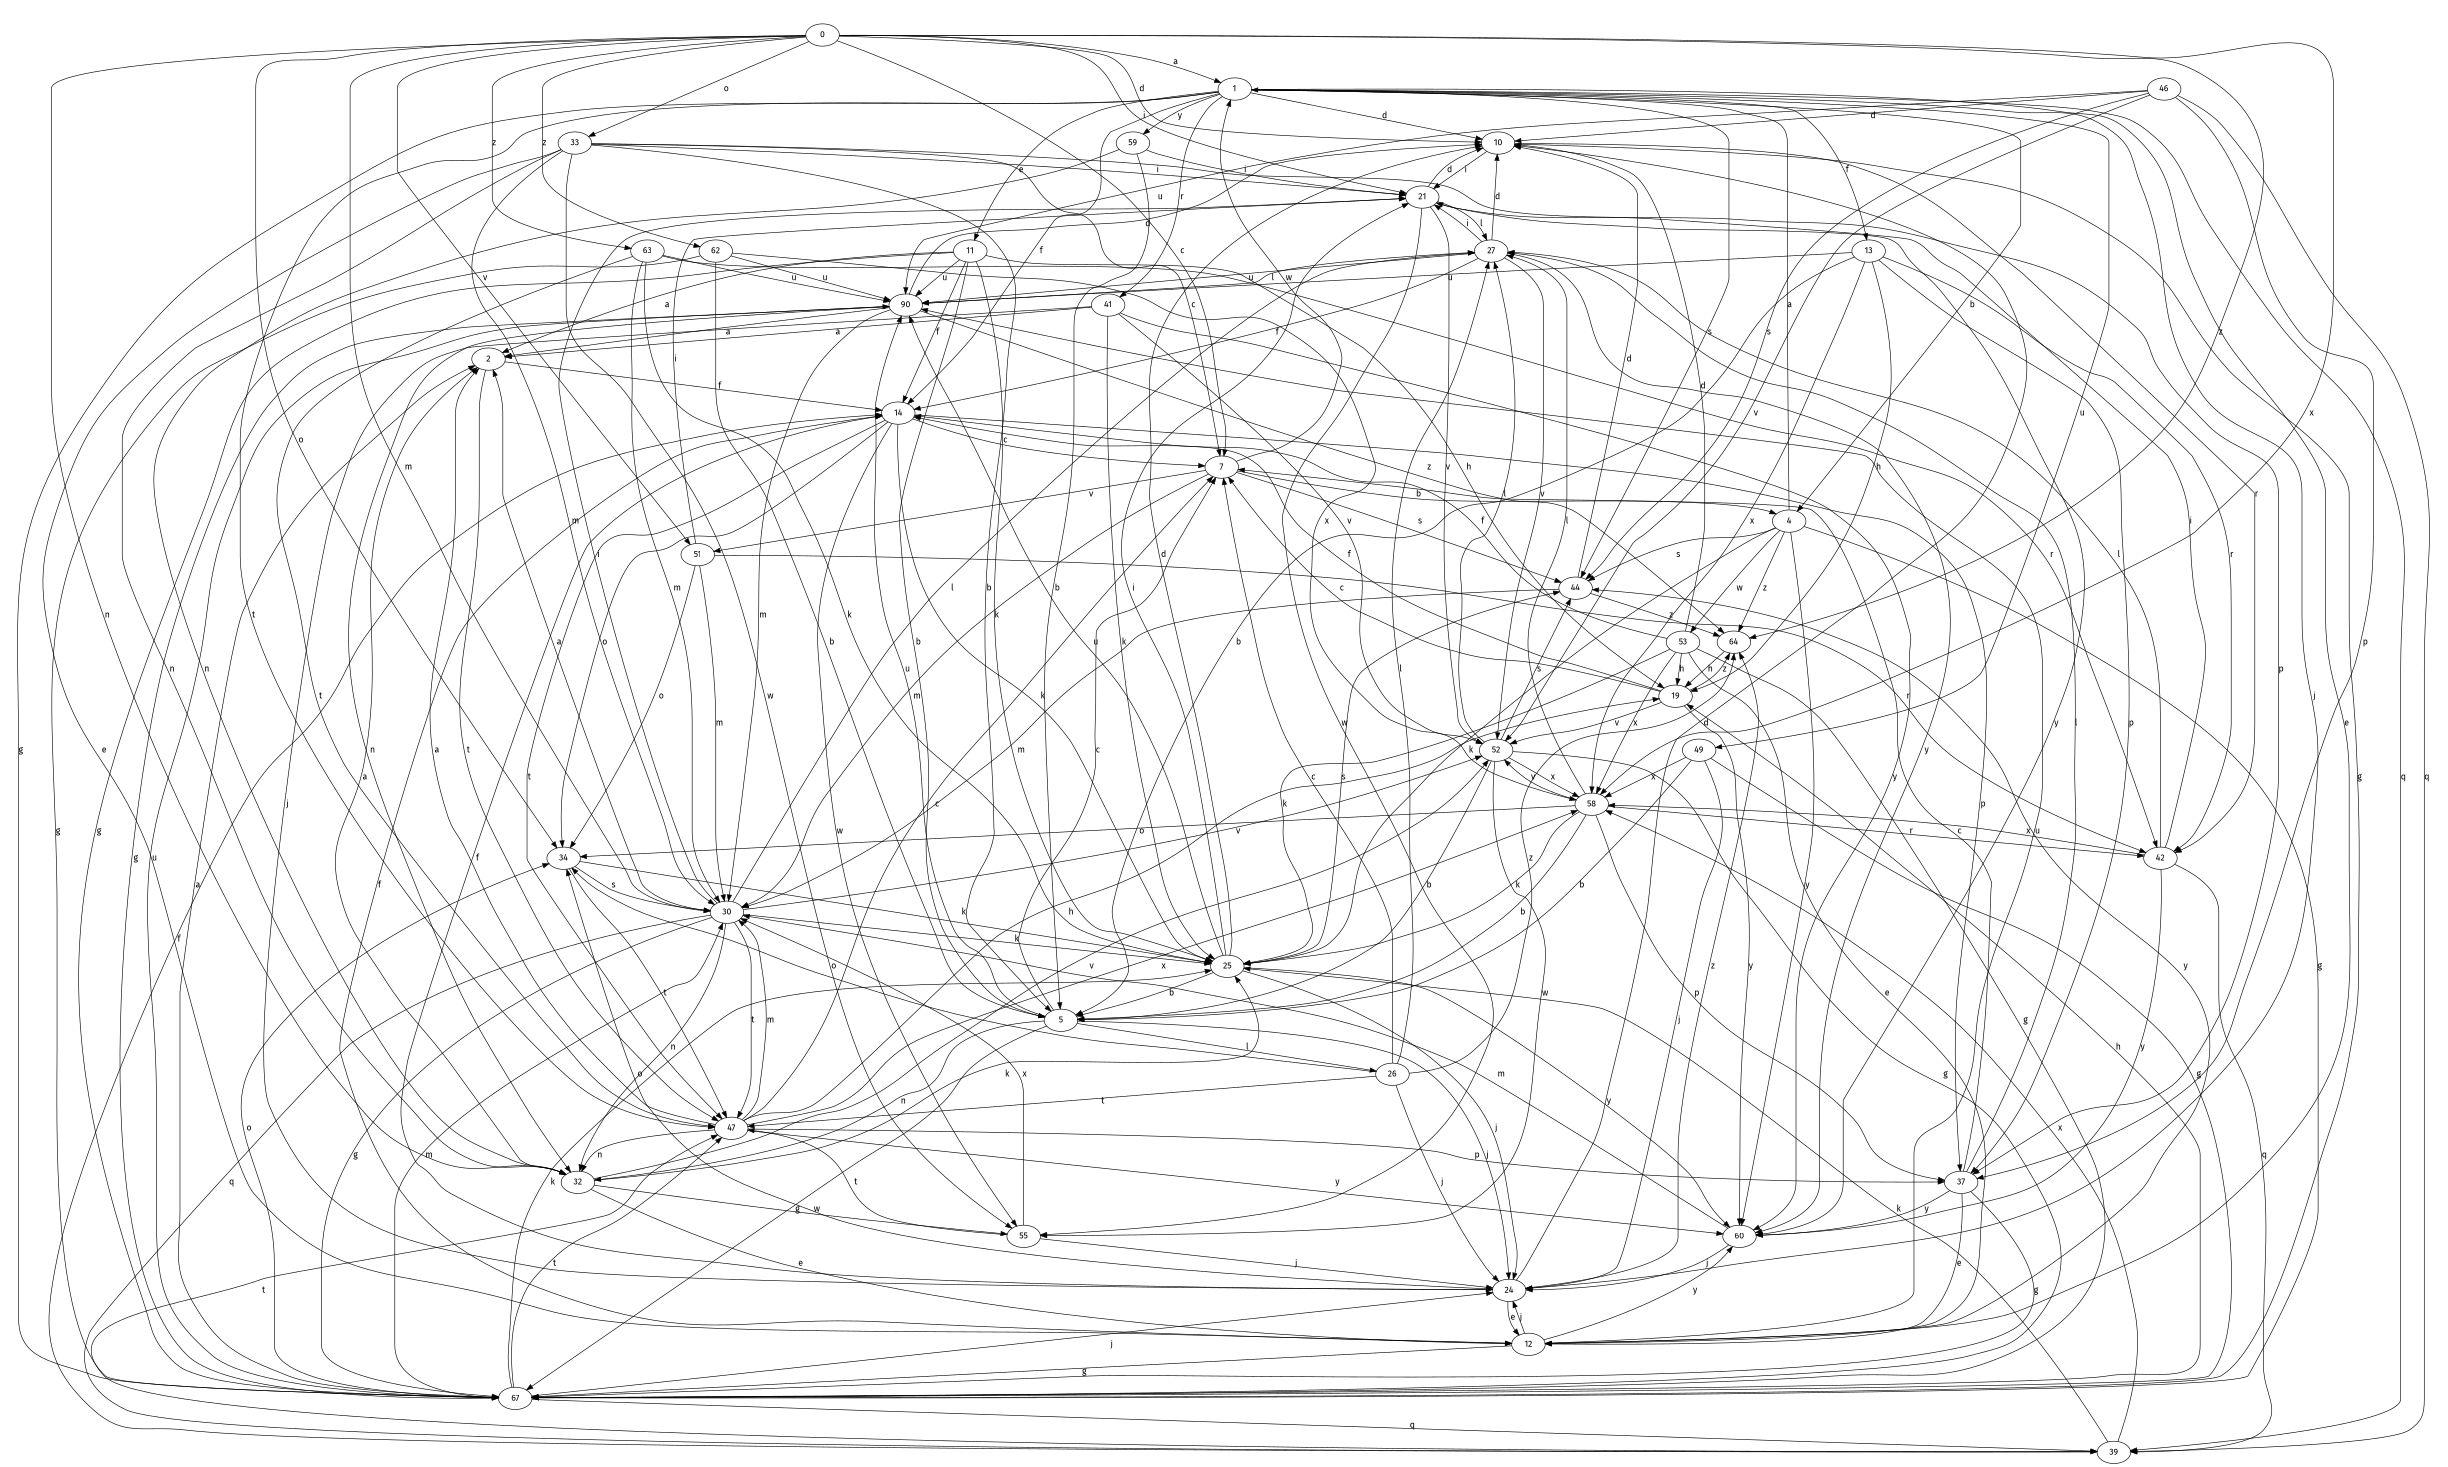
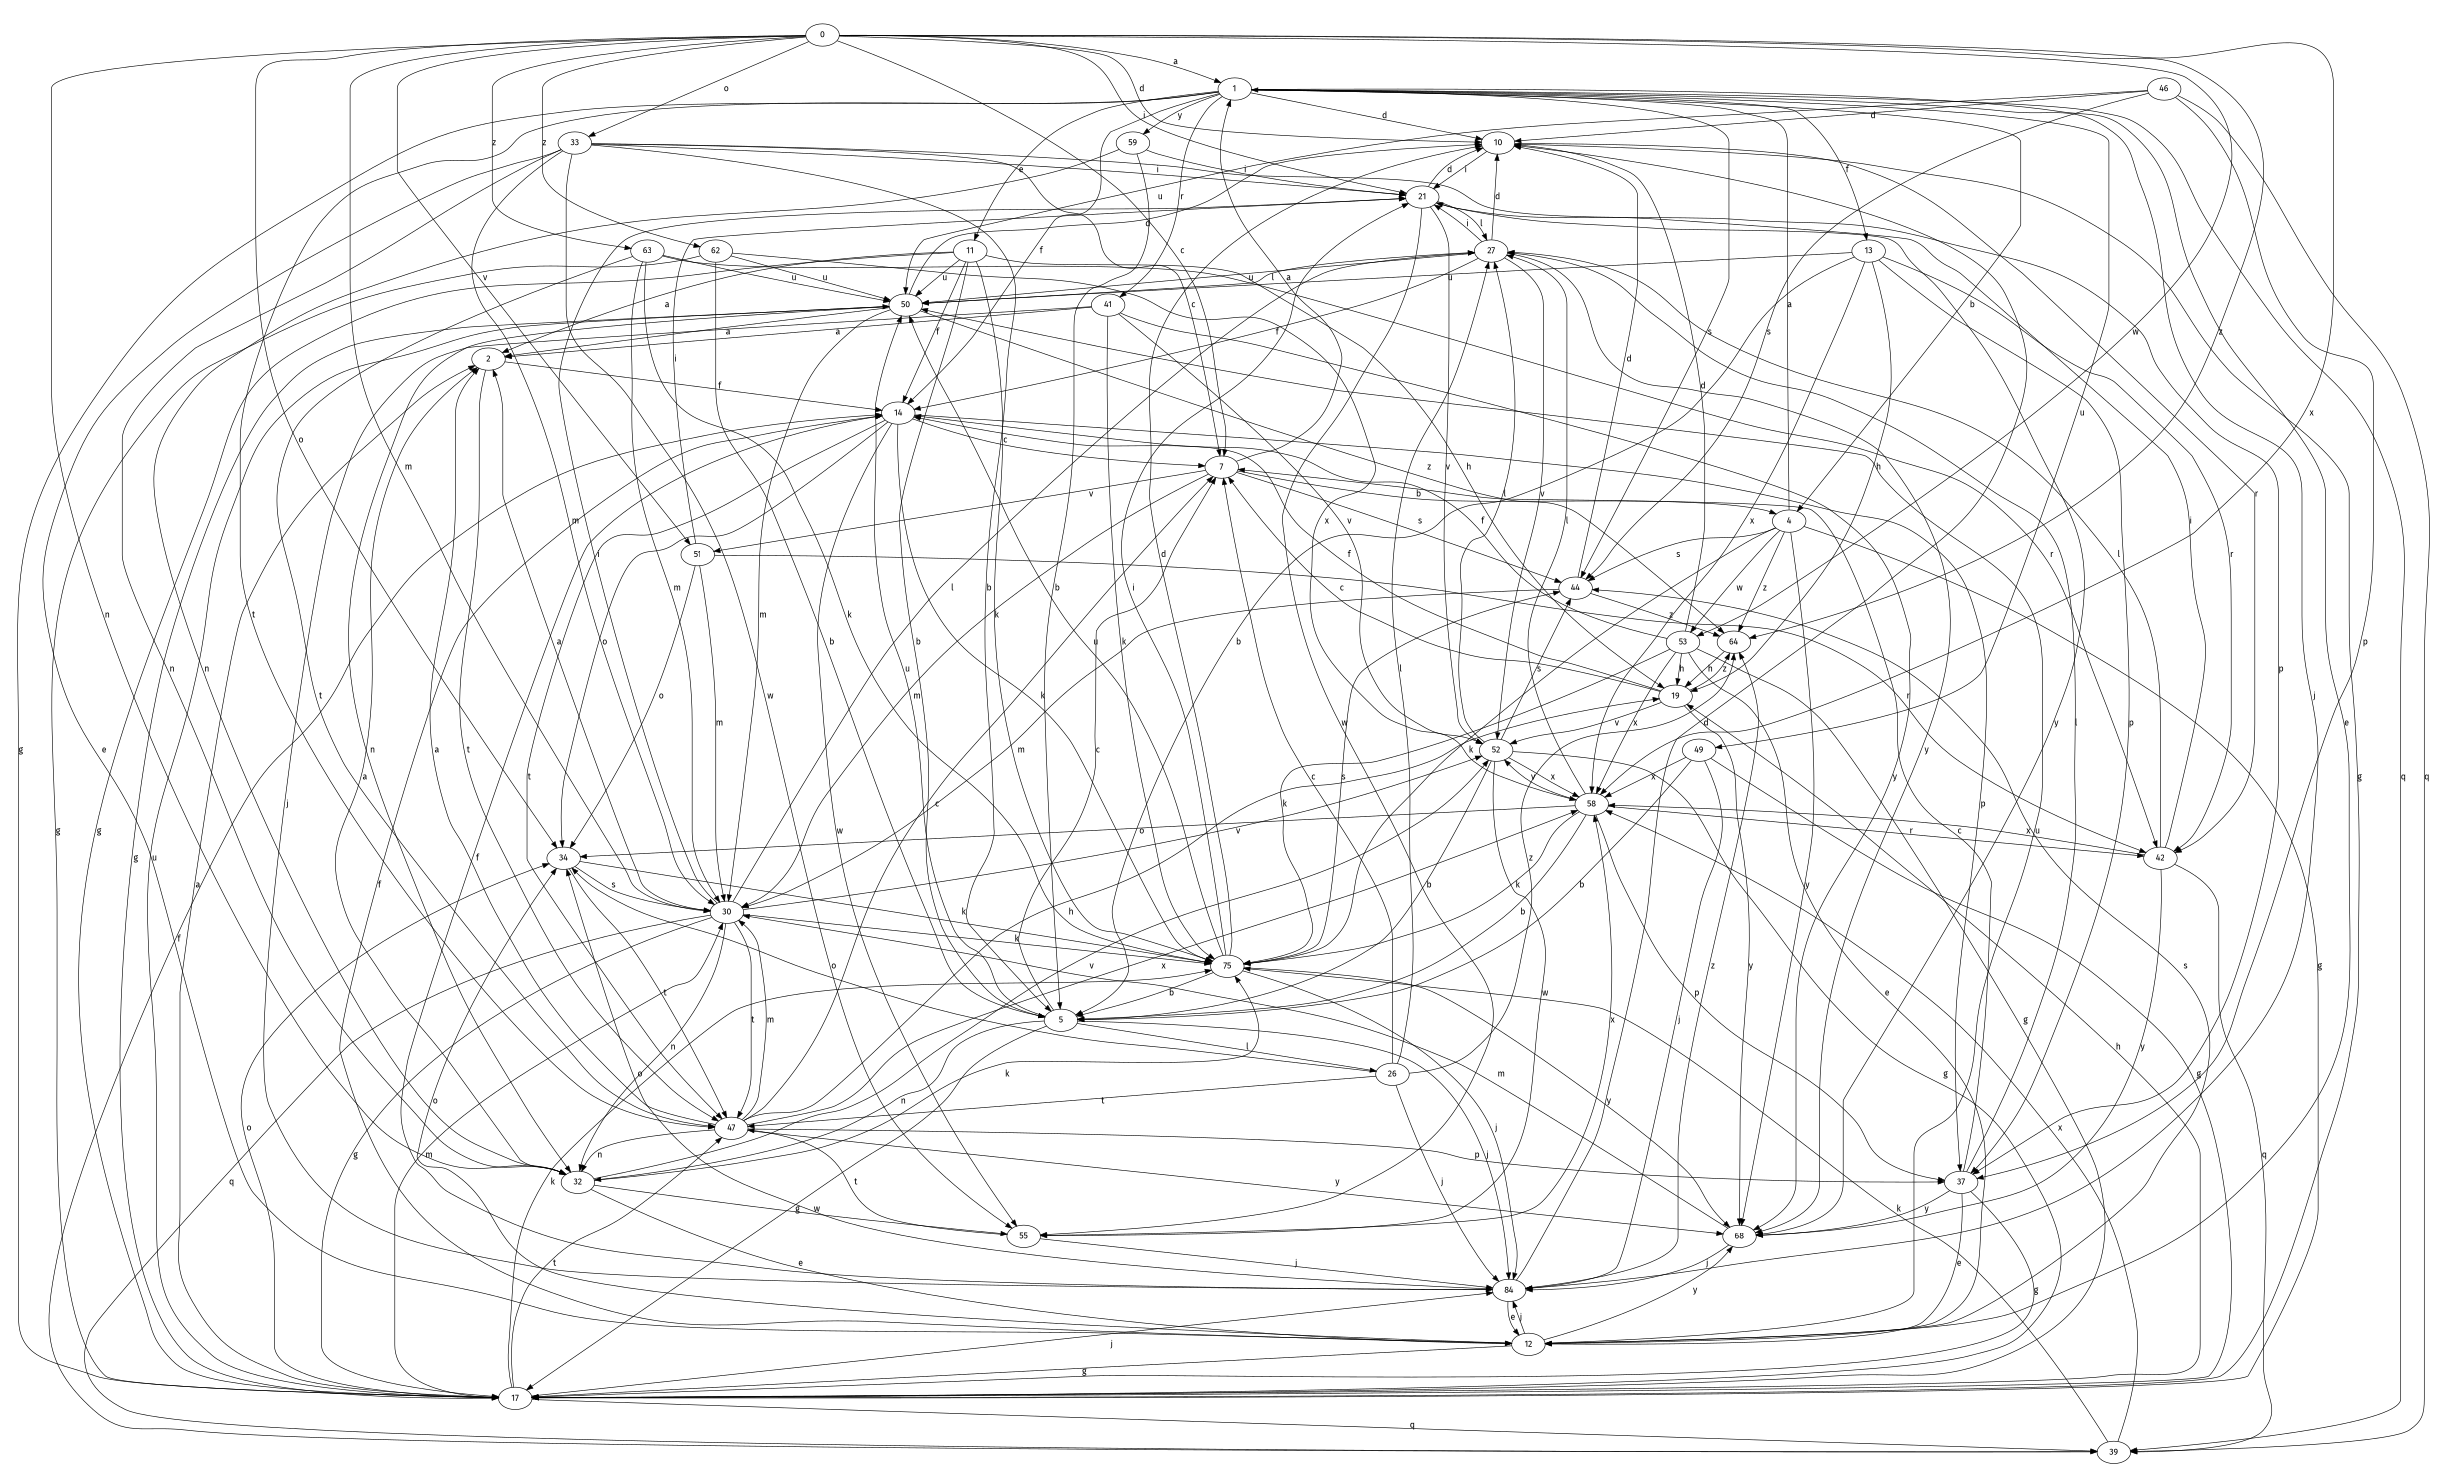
none -> (1927, 53)
(1289, 278) -> (1289, 278)
(906, 305) -> (906, 305)
(1778, 354) -> none
(1227, 966) -> (1227, 966)
(2186, 966) -> (2186, 966)
(946, 1017) -> (1491, 1218)
(1740, 1236) -> (1740, 1236)
(1509, 1290) -> (1509, 1290)
none -> (781, 1304)
(515, 1398) -> (515, 1398)
(747, 1435) -> none
